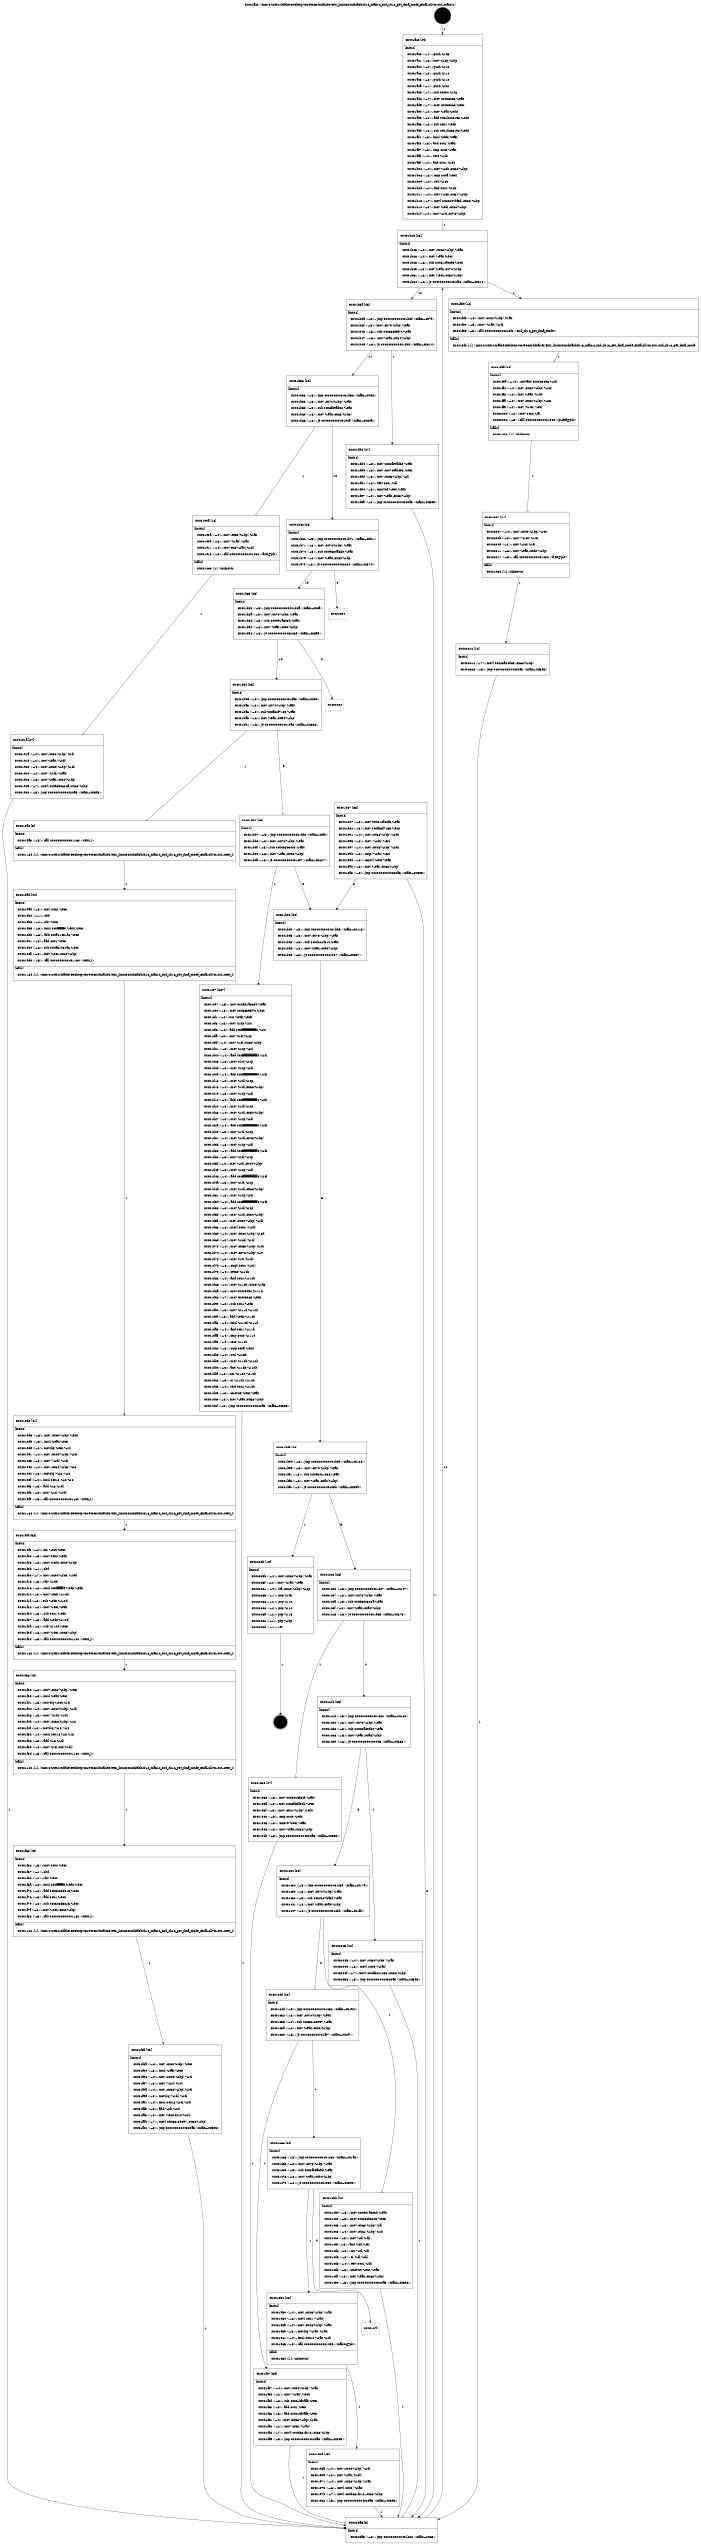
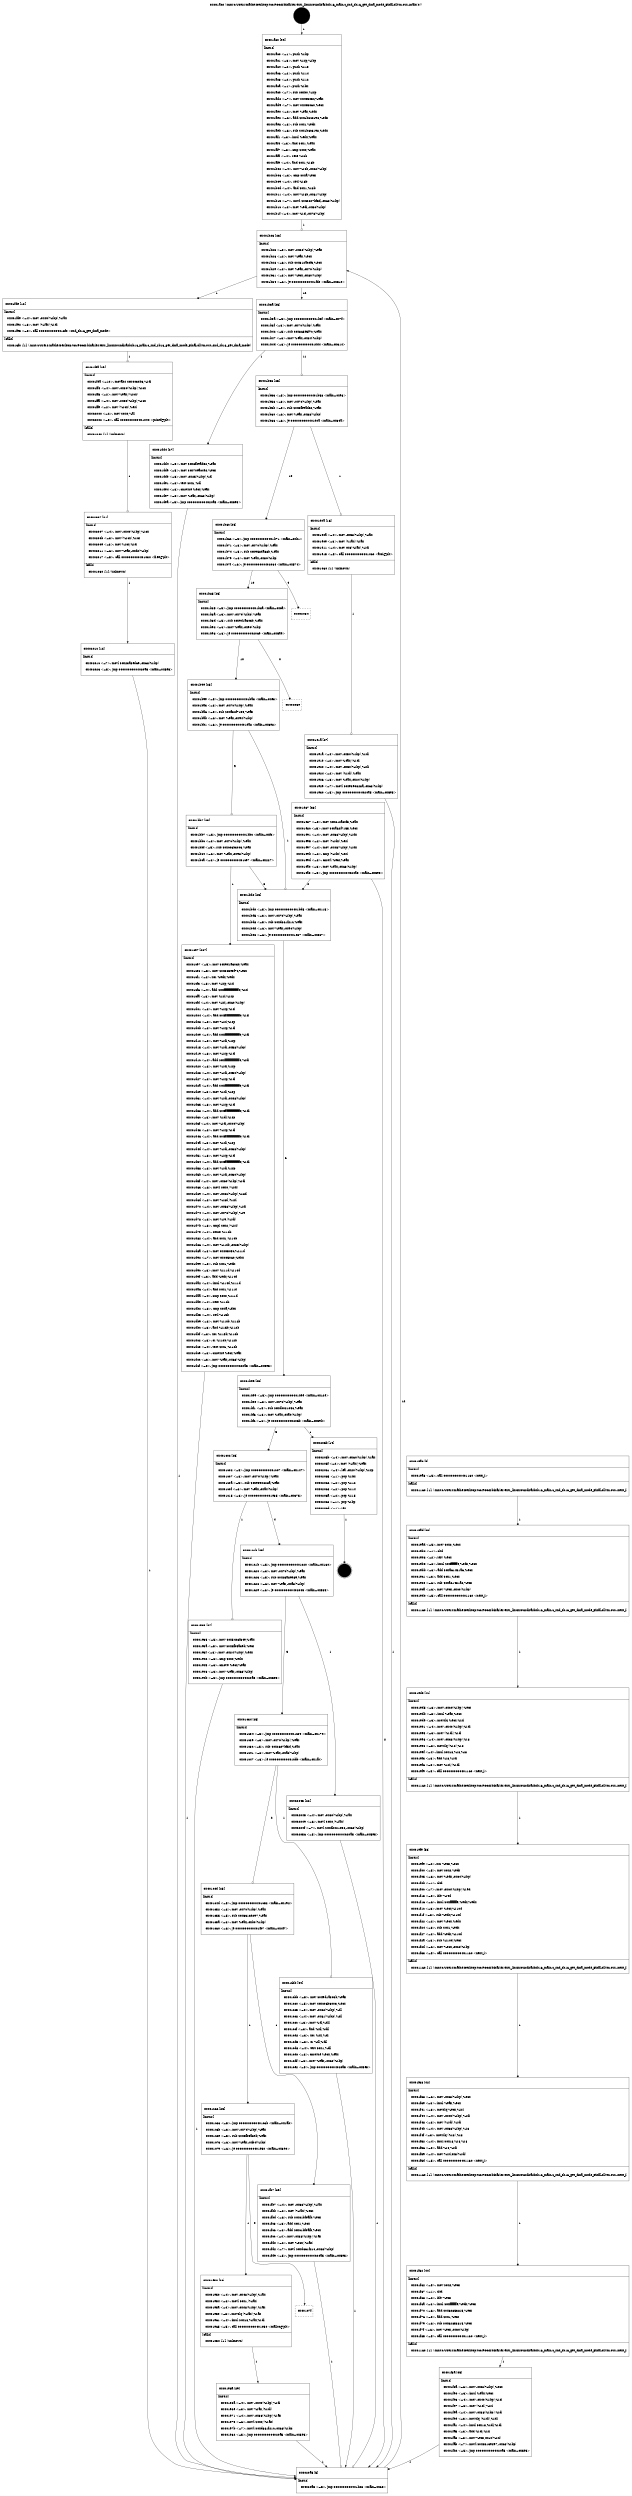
(363, 362) -> (302, 362)
(198, 775) -> (279, 806)
